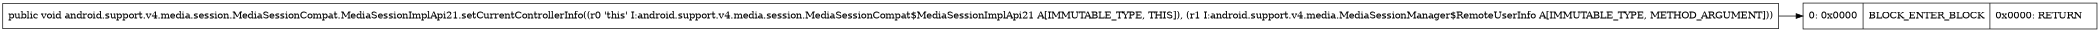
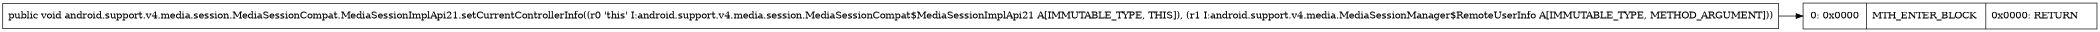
(1926, 16) -> (1924, 16)
